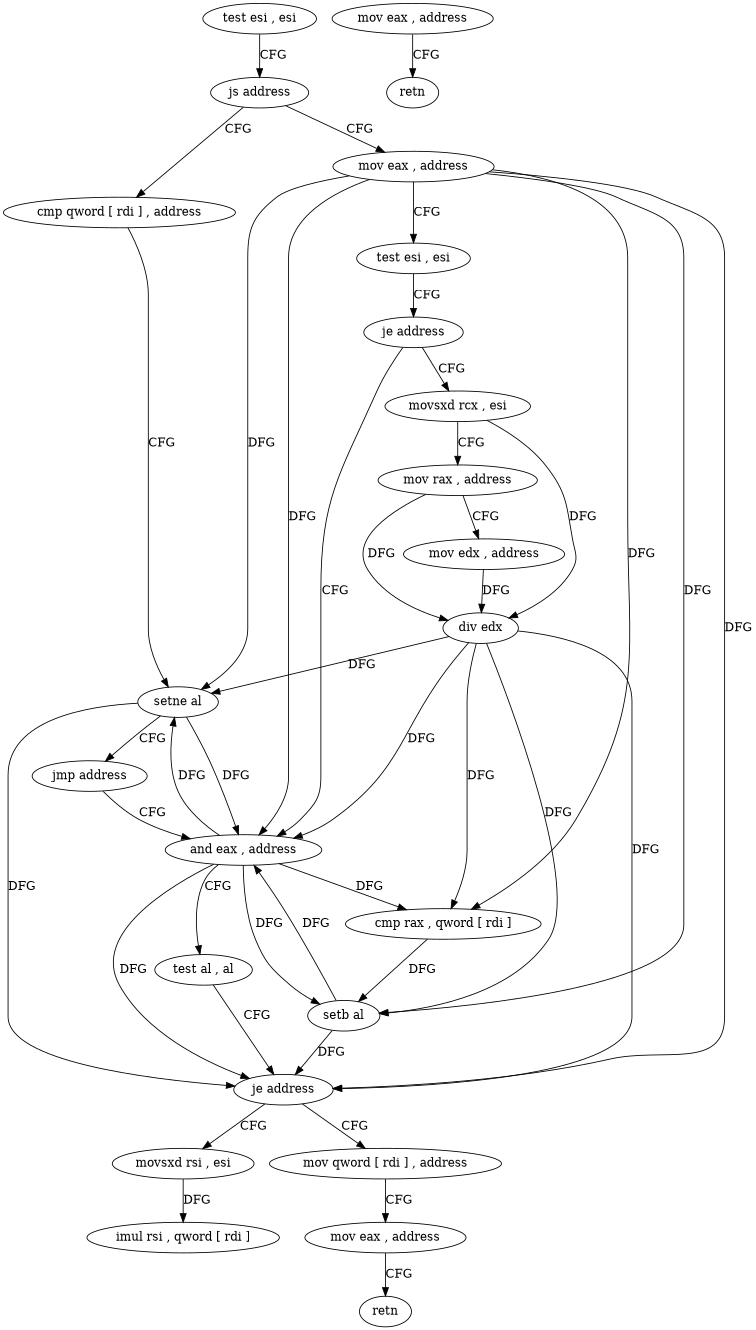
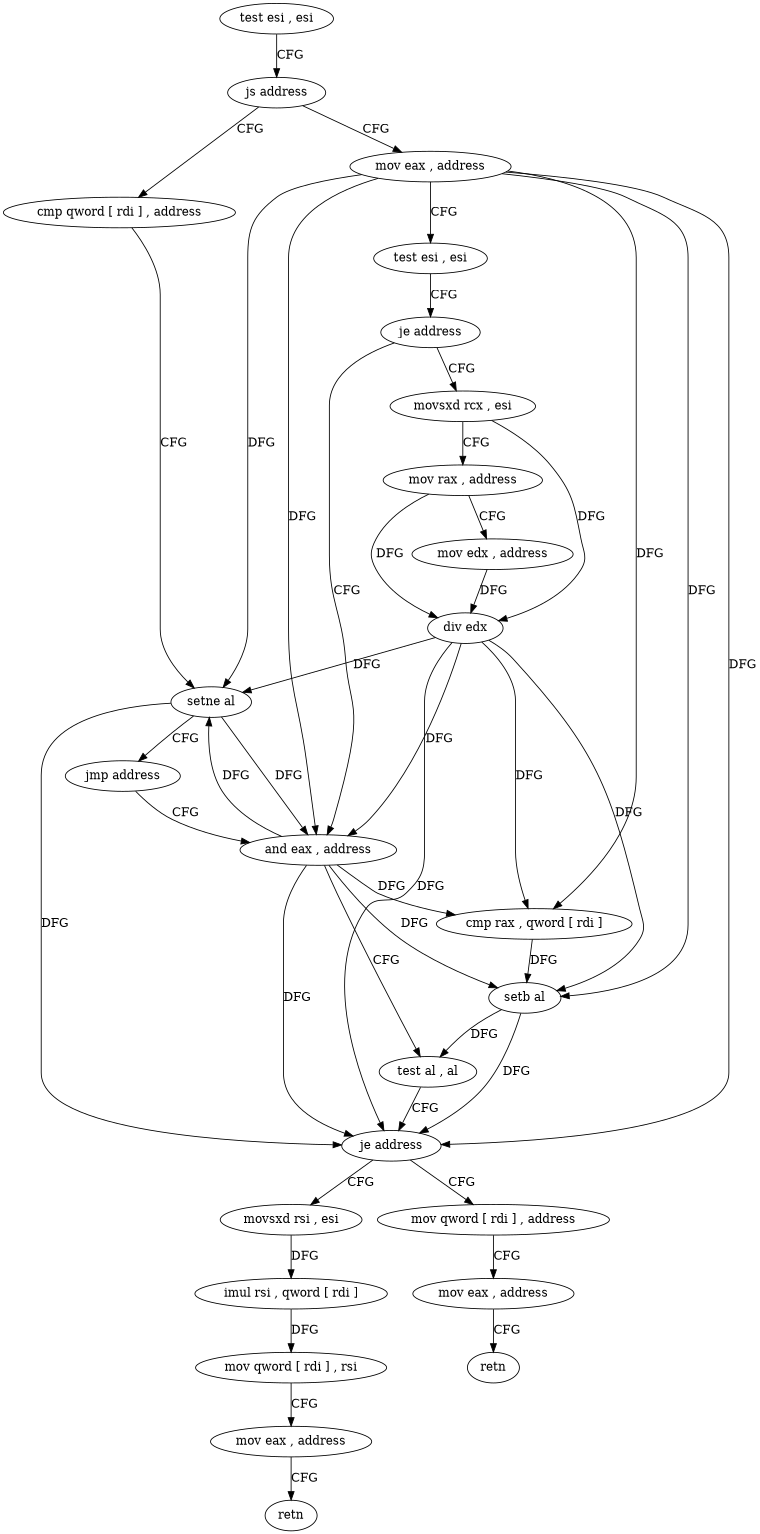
(300, 935) -> (472, 1028)
none -> (291, 1368)
